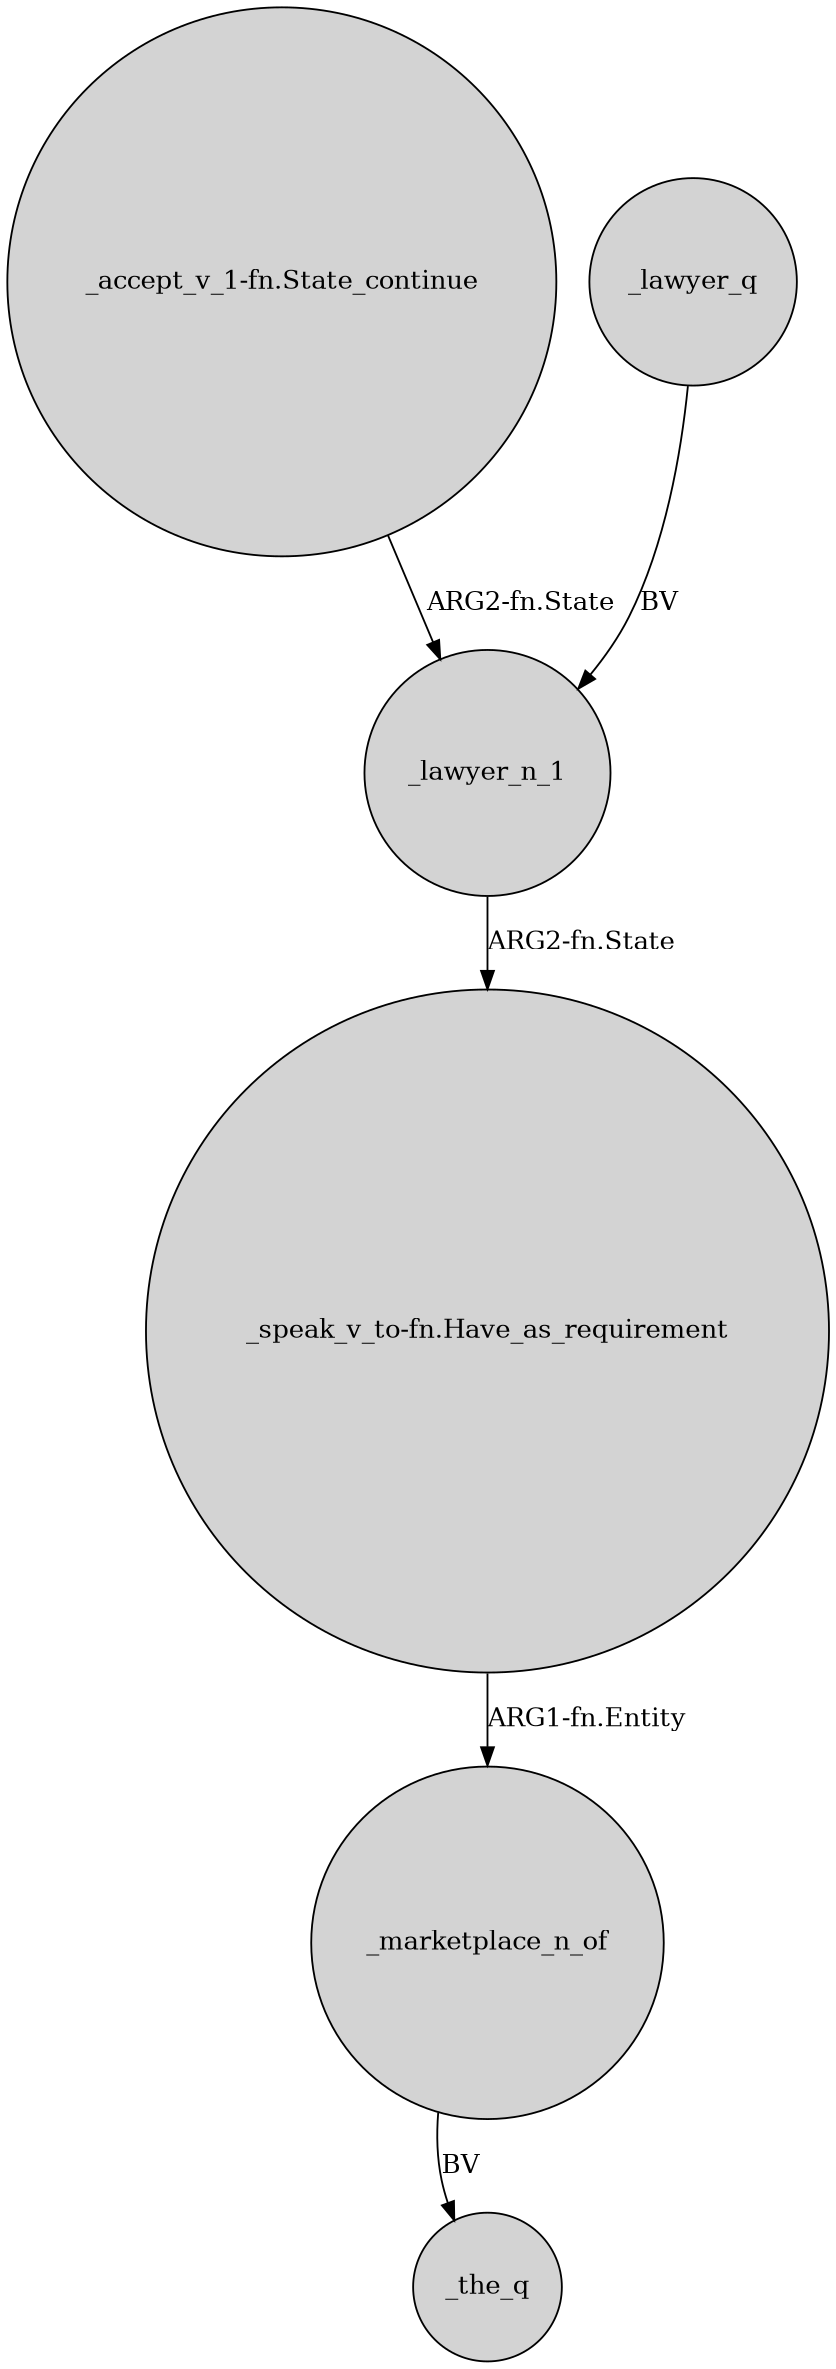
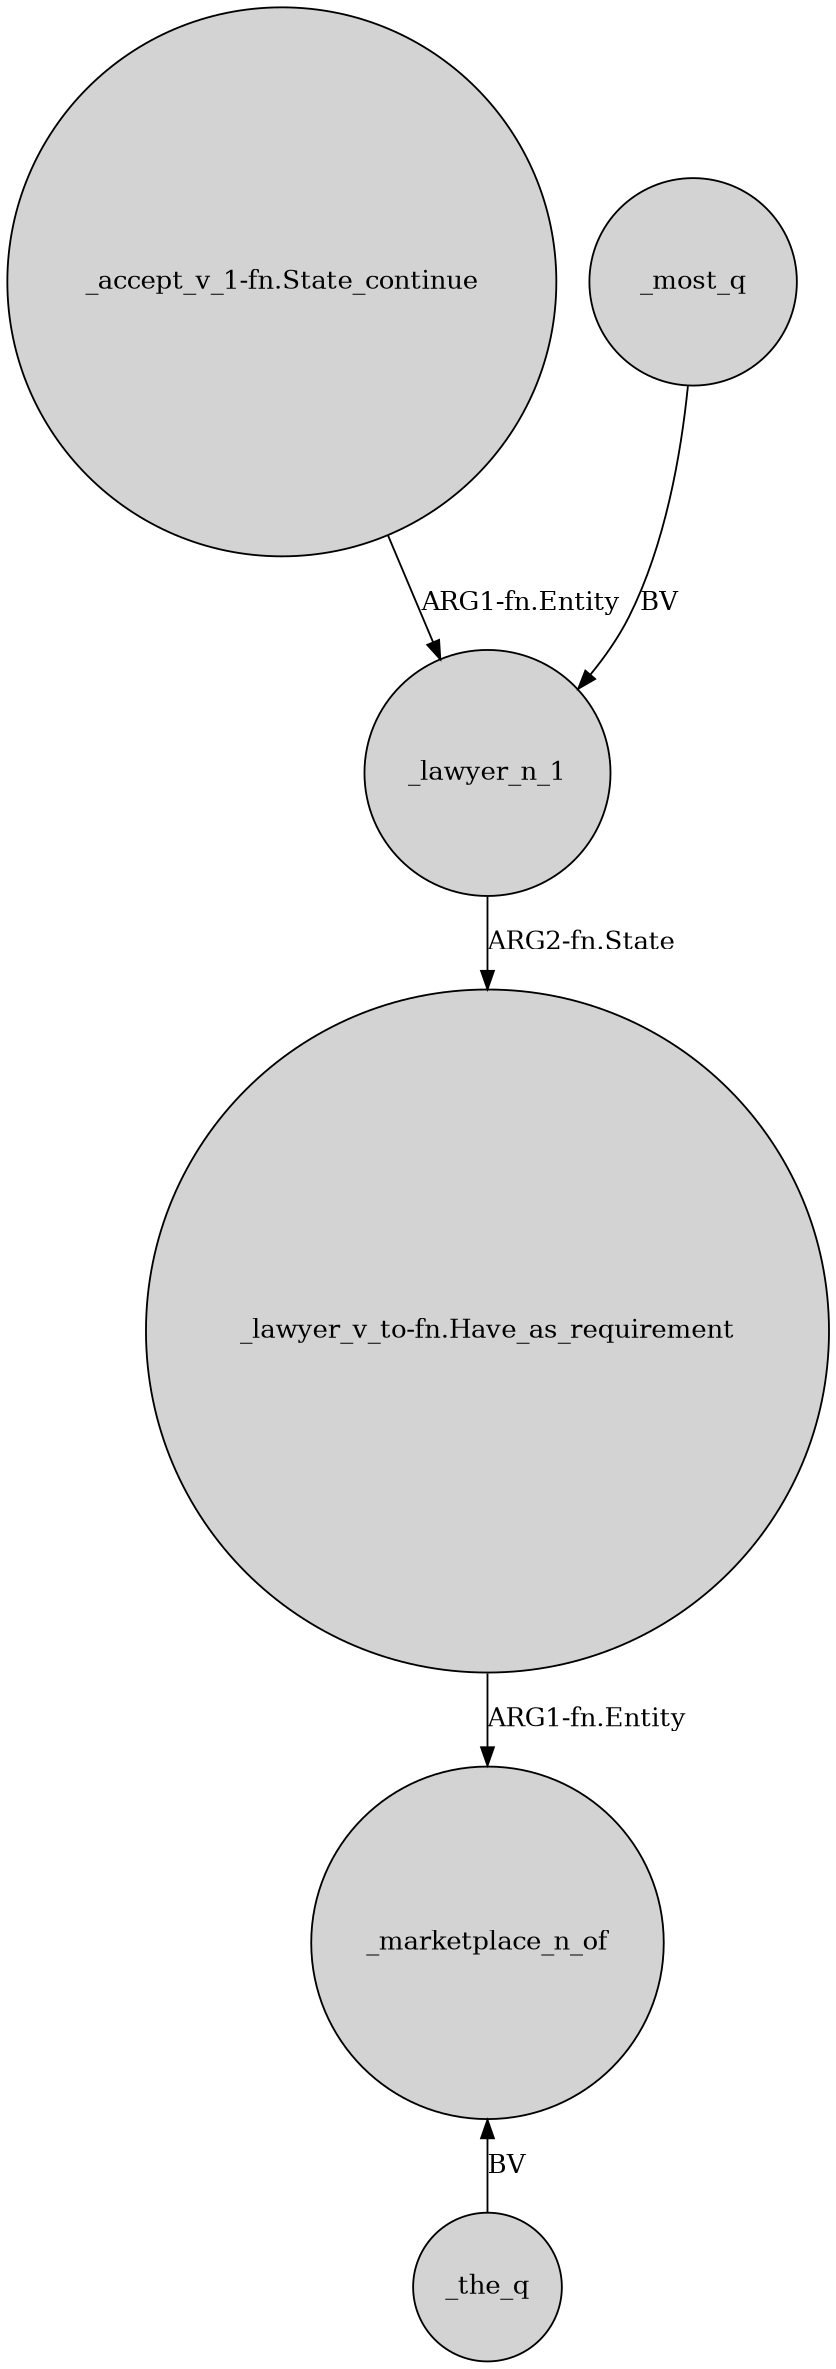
(693, 282) -> (693, 282)
(521, 603) -> (521, 603)
(487, 1331) -> (487, 1331)
(438, 2158) -> (487, 2176)
